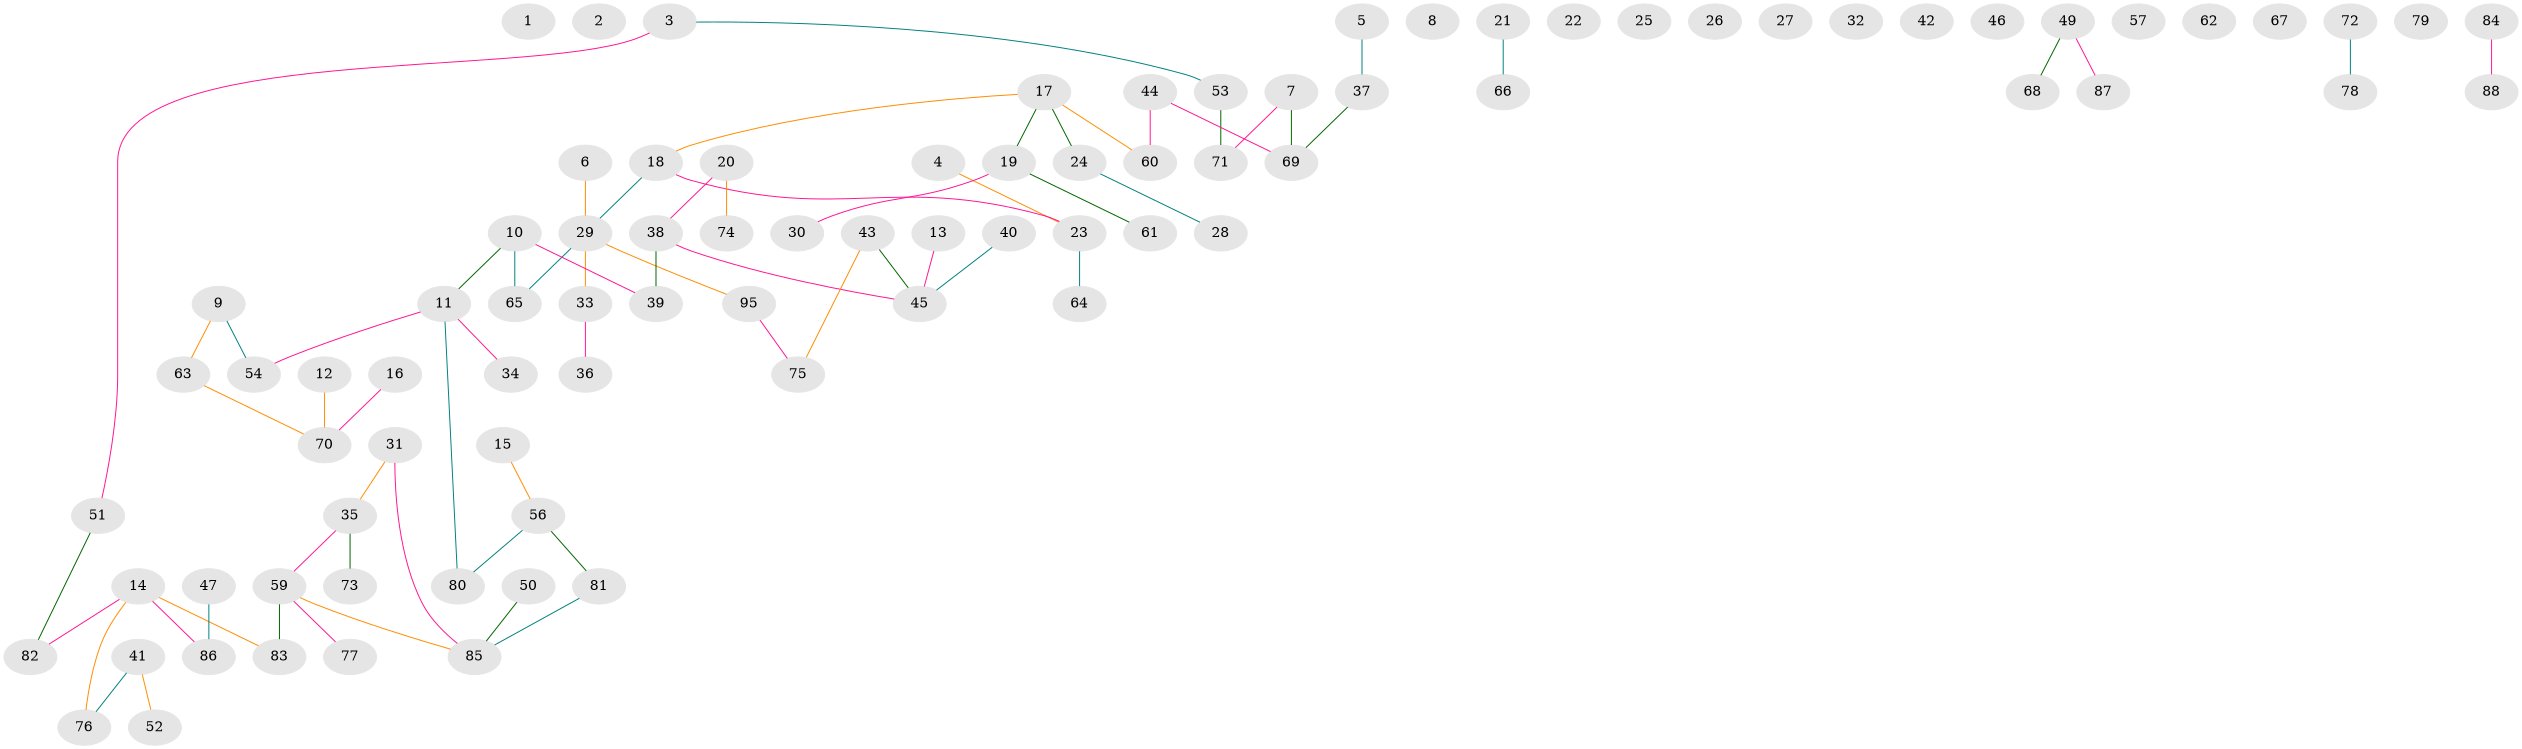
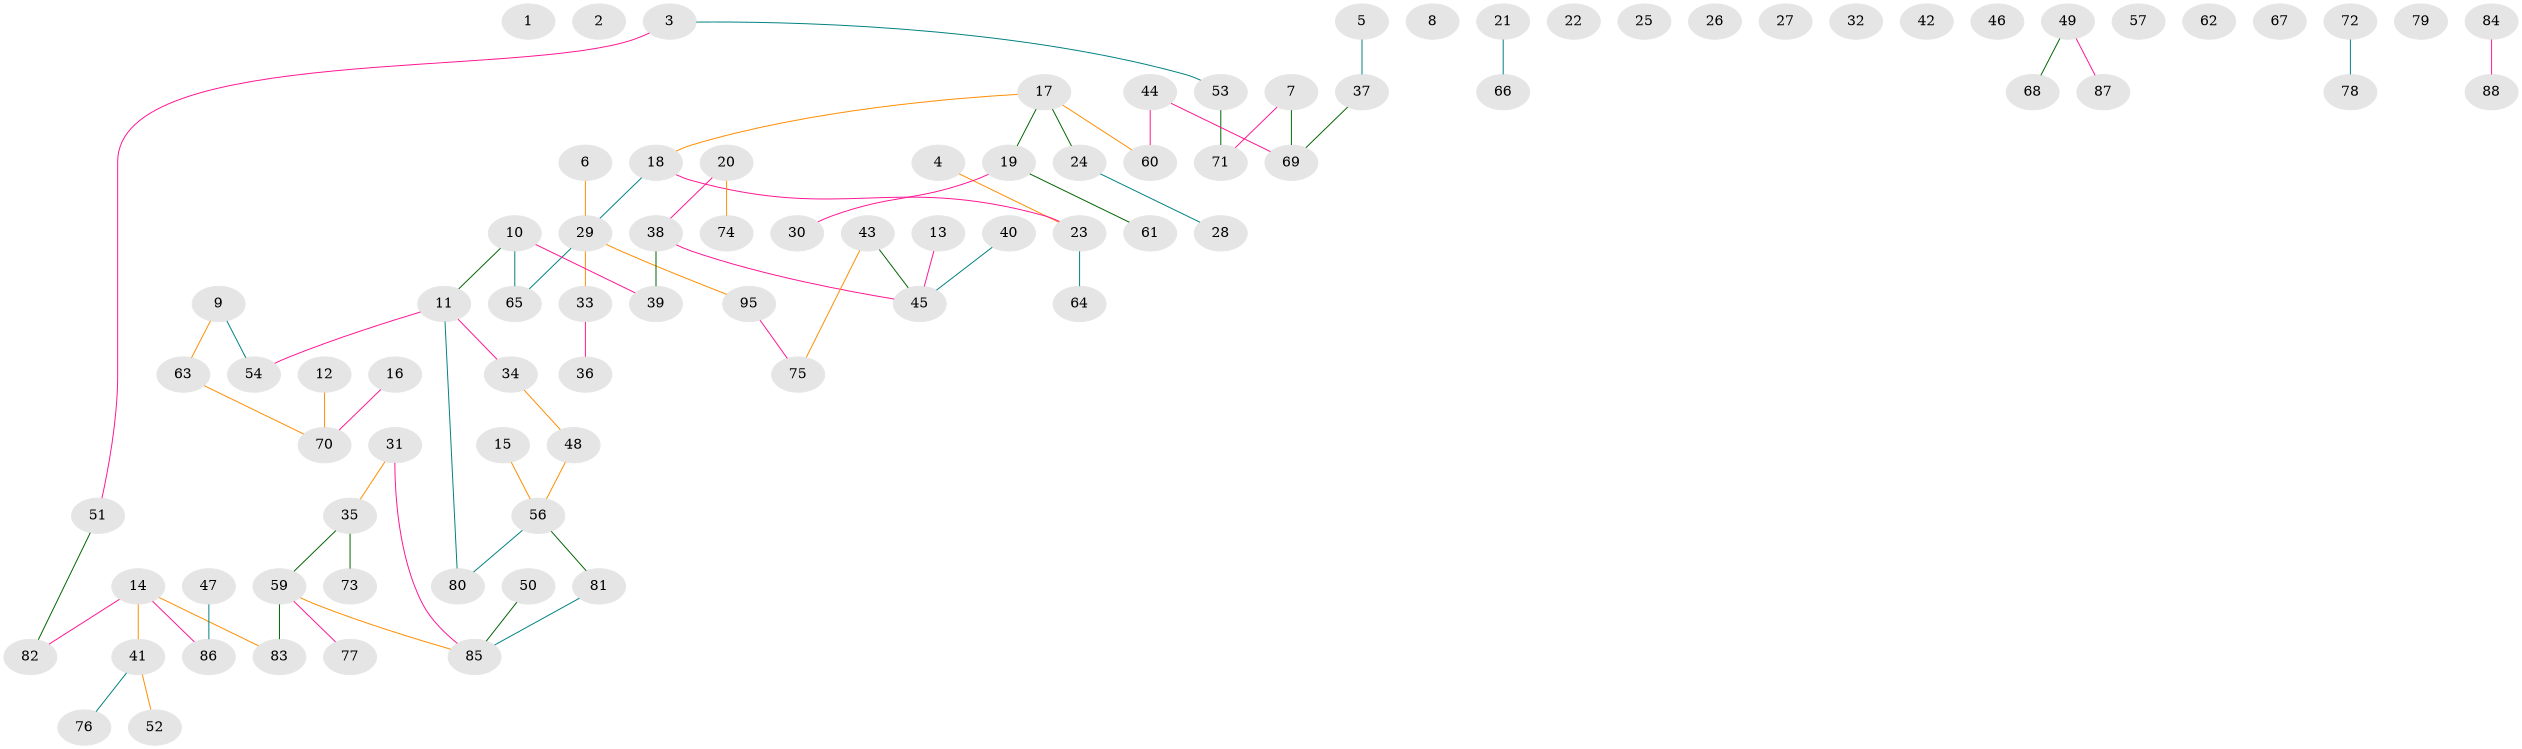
none -> (574, 445)
(315, 551) -> (315, 551)
(98, 653) -> (138, 622)
